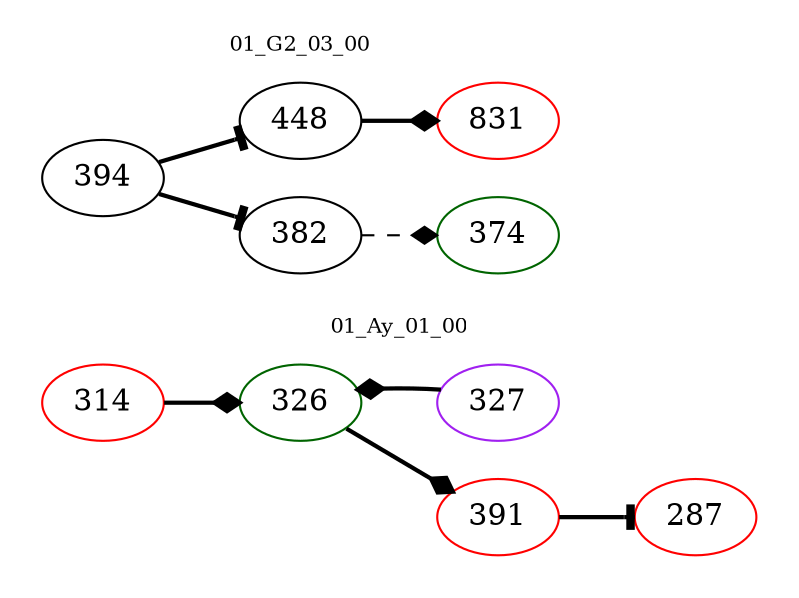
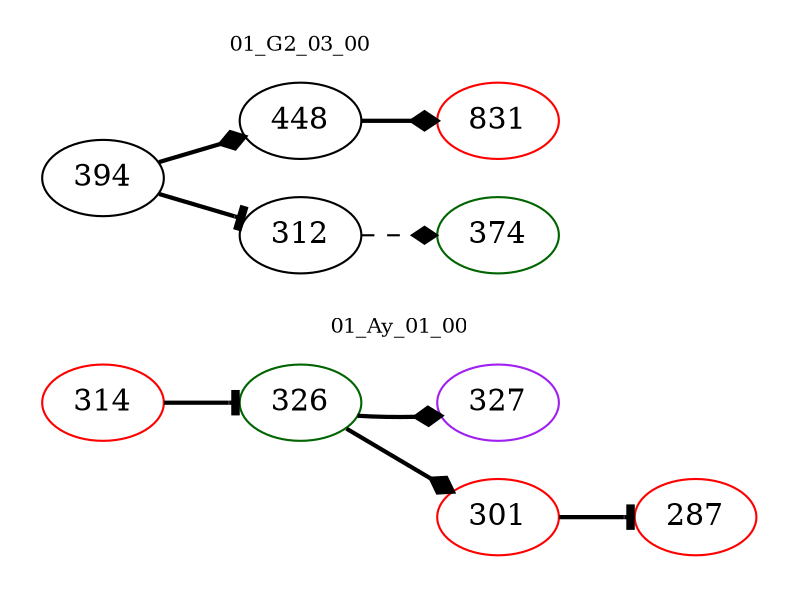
(197, 151) -> (197, 151)
(301, 235) -> (301, 235)
(412, 389) -> (386, 417)
(196, 403) -> (196, 403)
(498, 517) -> (498, 517)
